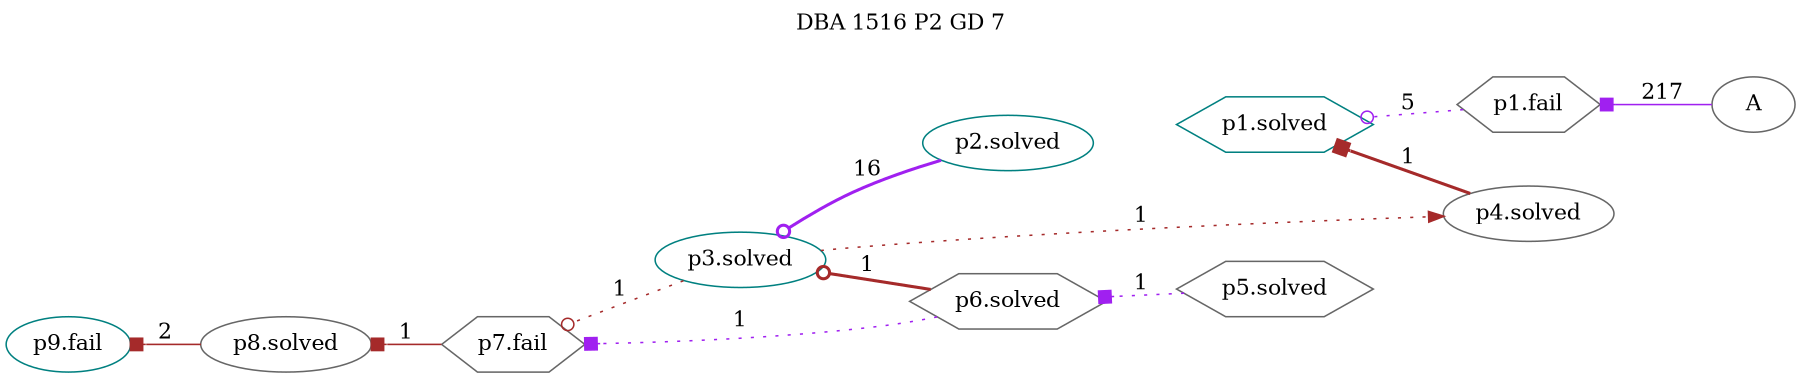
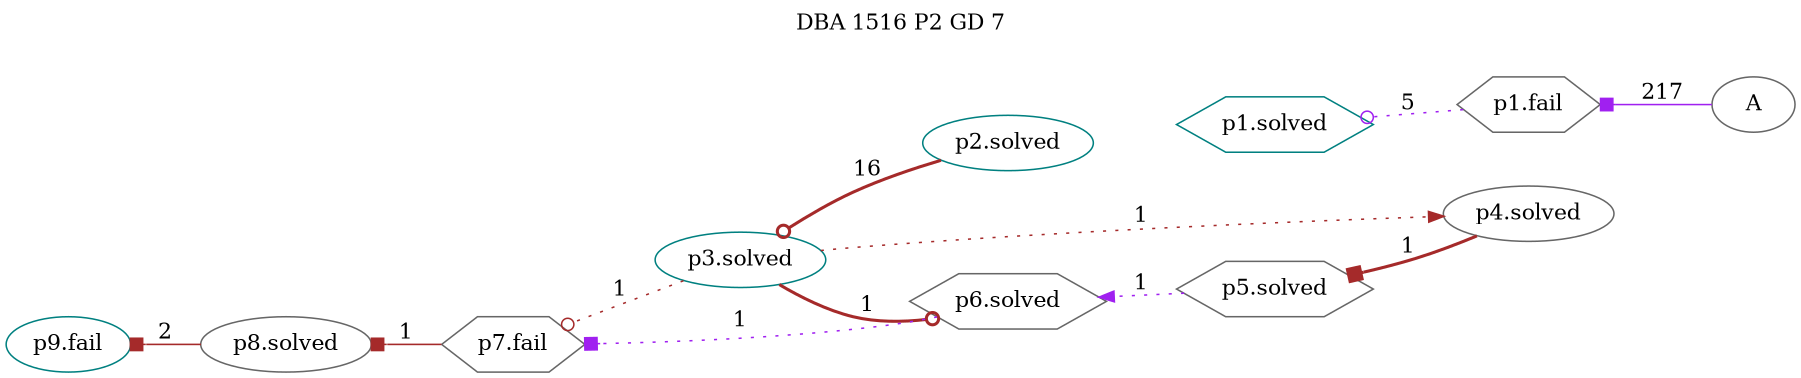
(1410, 172) -> (1421, 257)
(862, 188) -> (862, 188)
(880, 282) -> (850, 316)
(1149, 295) -> (1149, 295)
